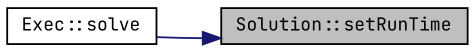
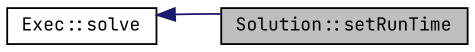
(180, 38) -> (198, 14)
